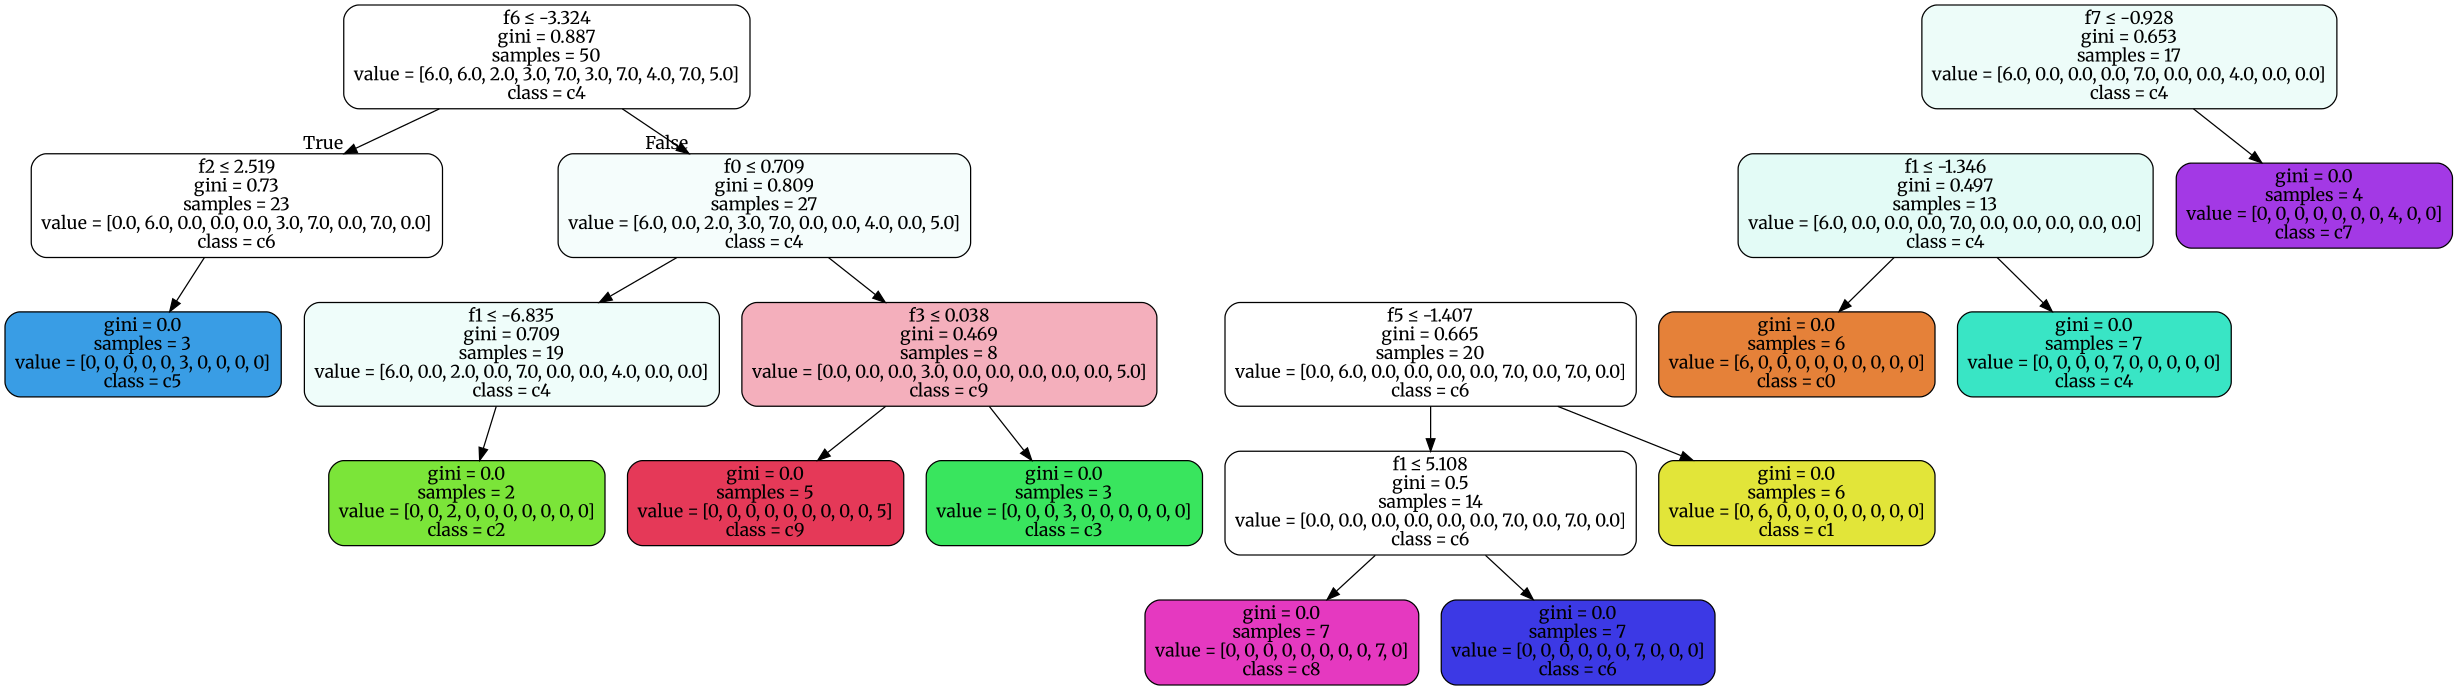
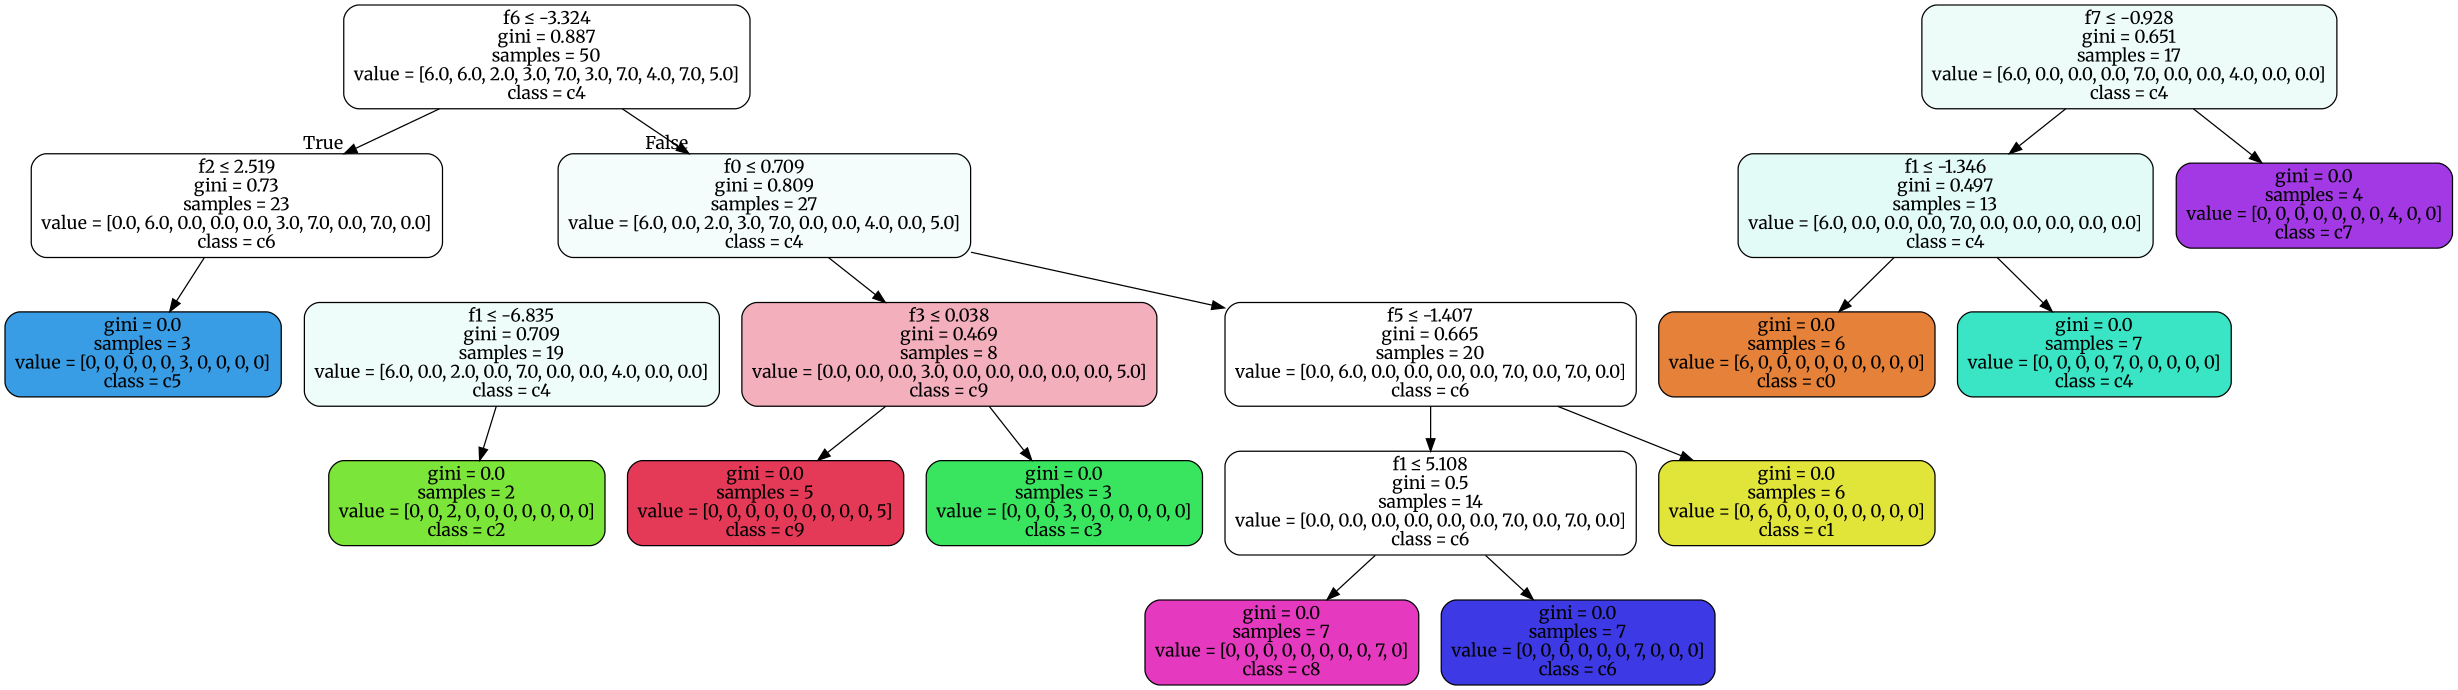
(2129, 38) -> (2129, 38)
none -> (2042, 127)
(644, 277) -> (1092, 279)
